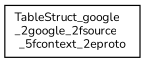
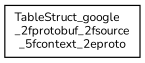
(72, 31) -> (72, 31)
